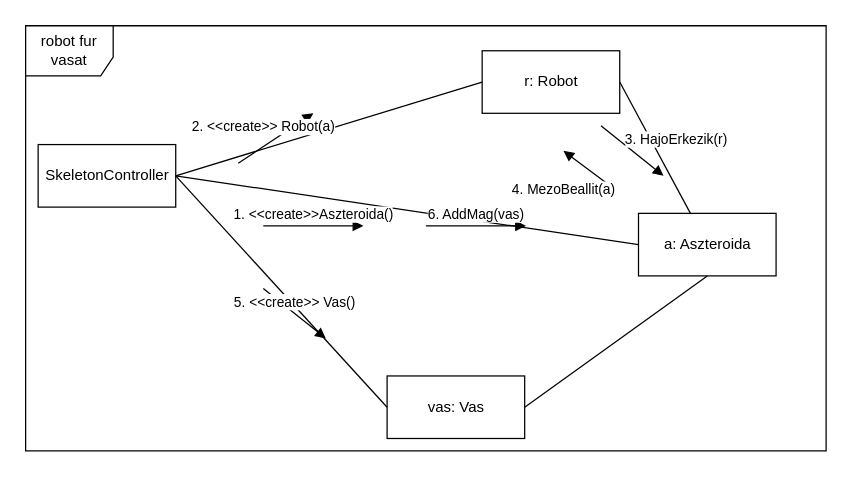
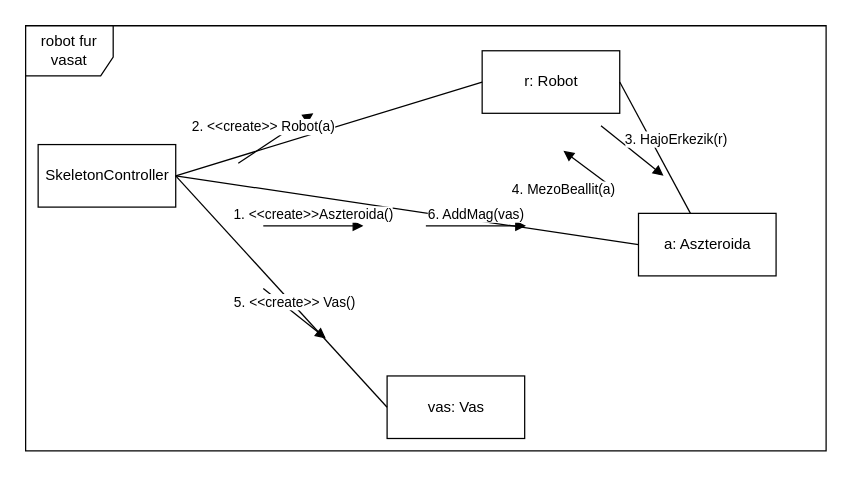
(616, 341) -> none
